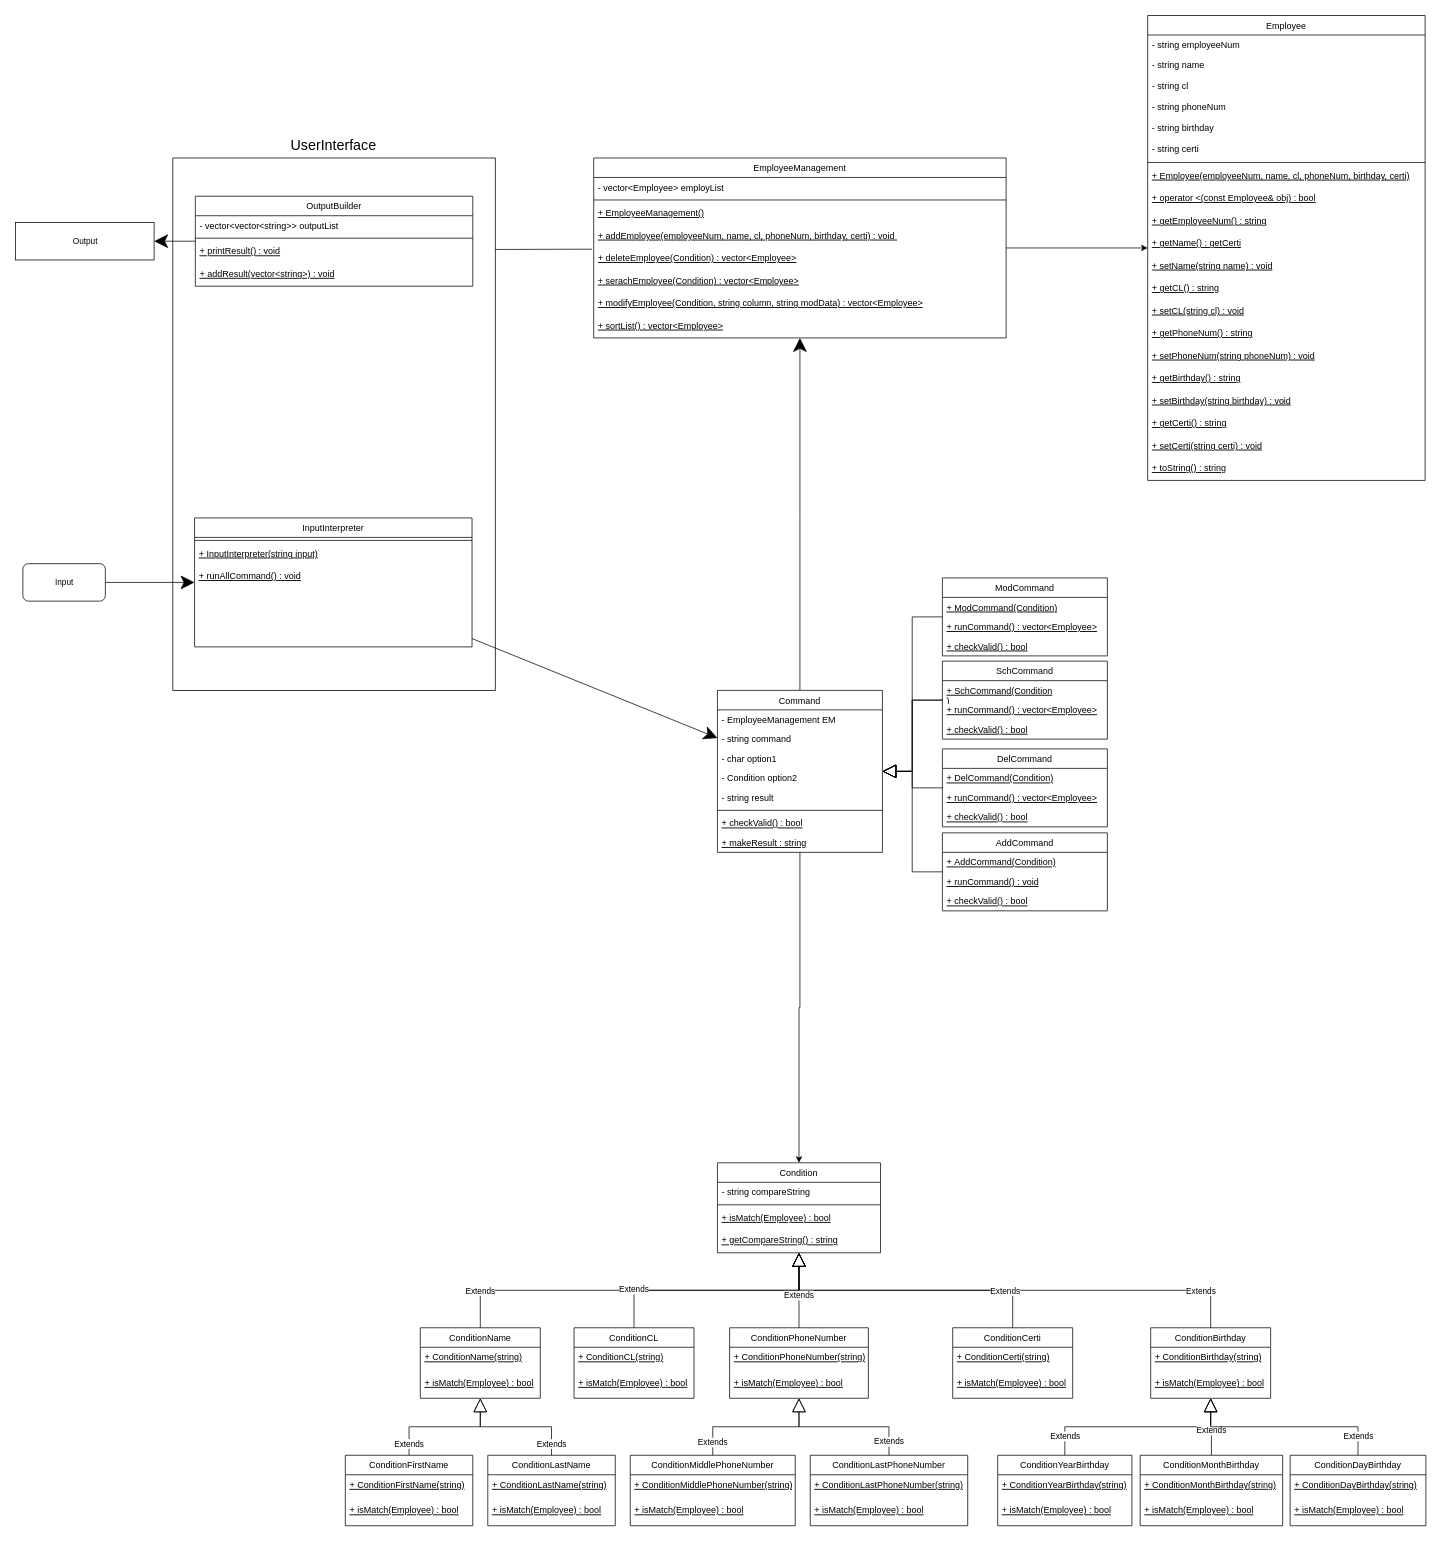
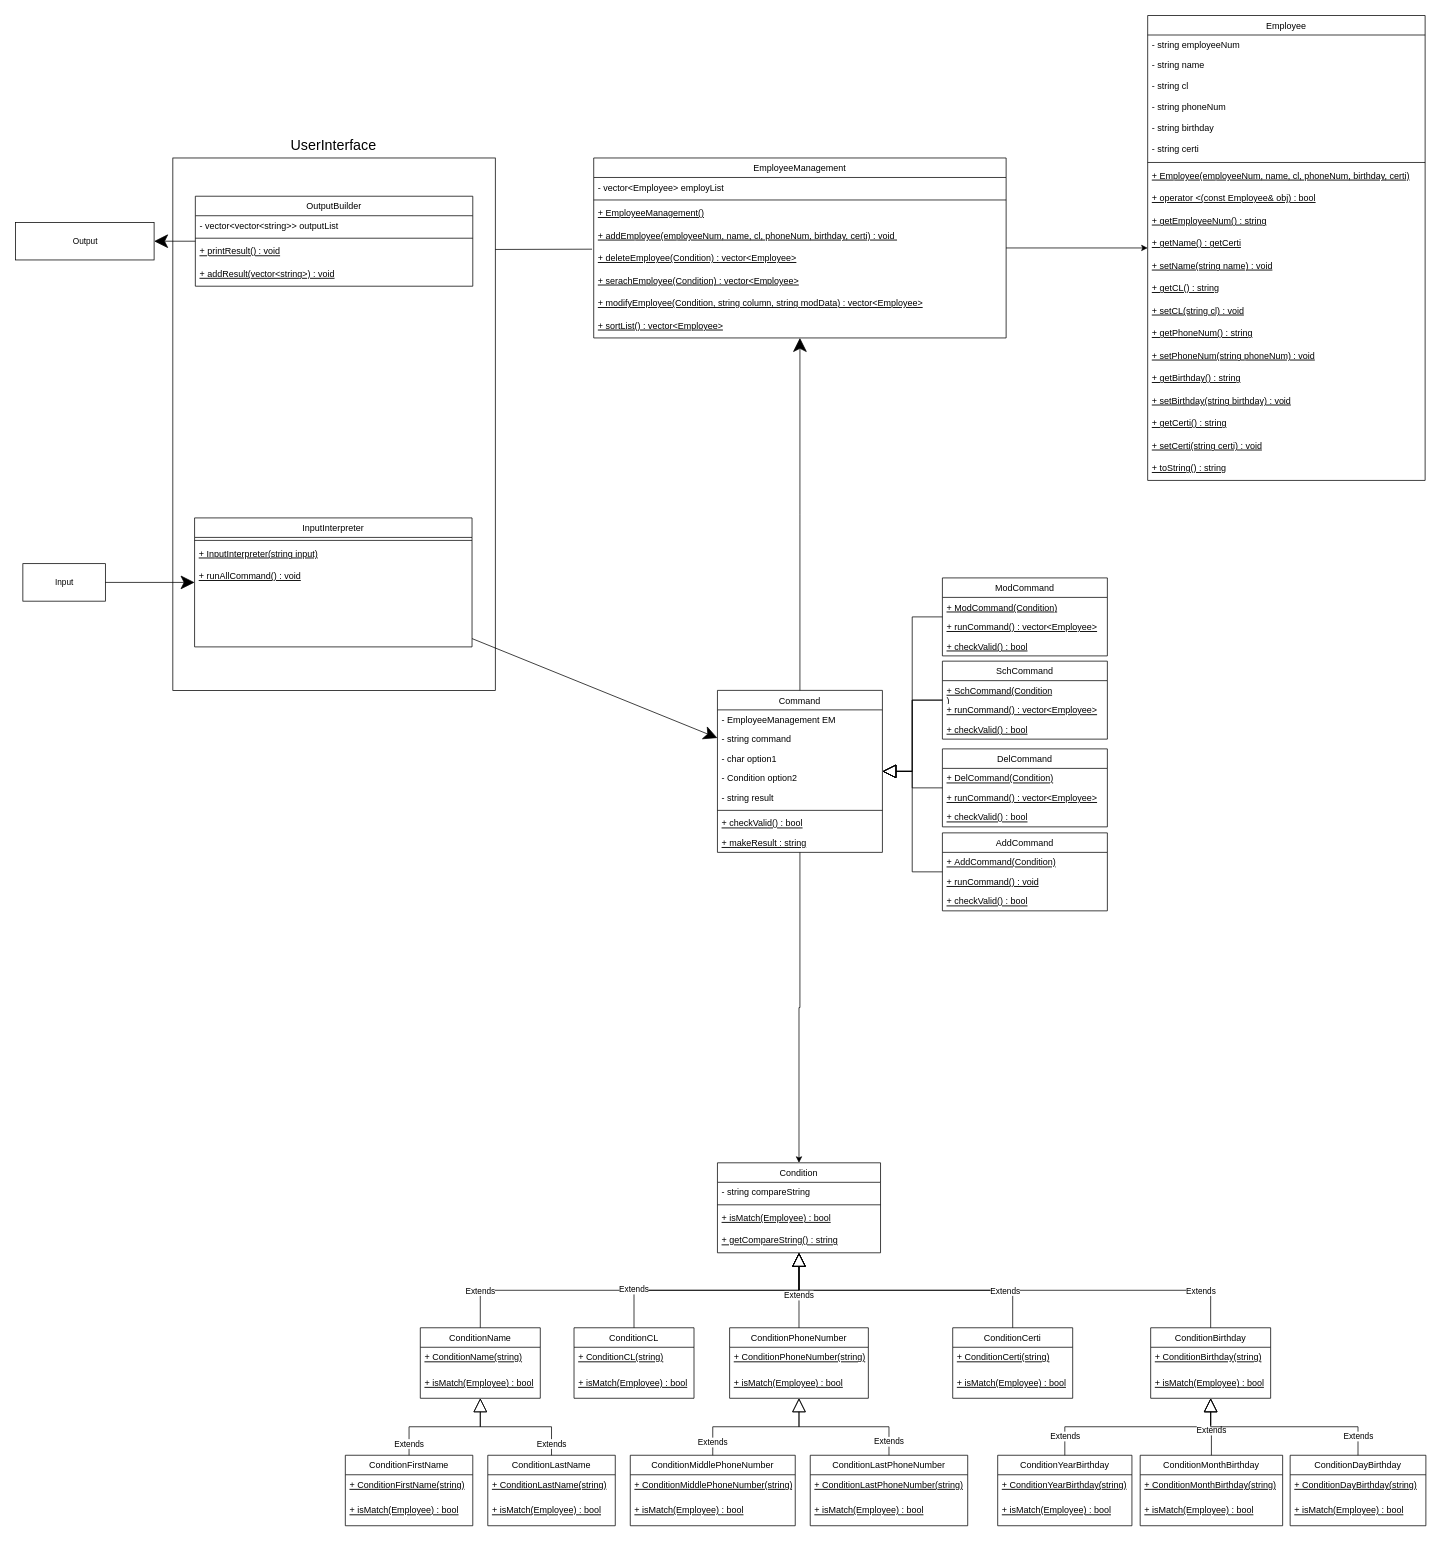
(64, 582) -> (64, 582)
